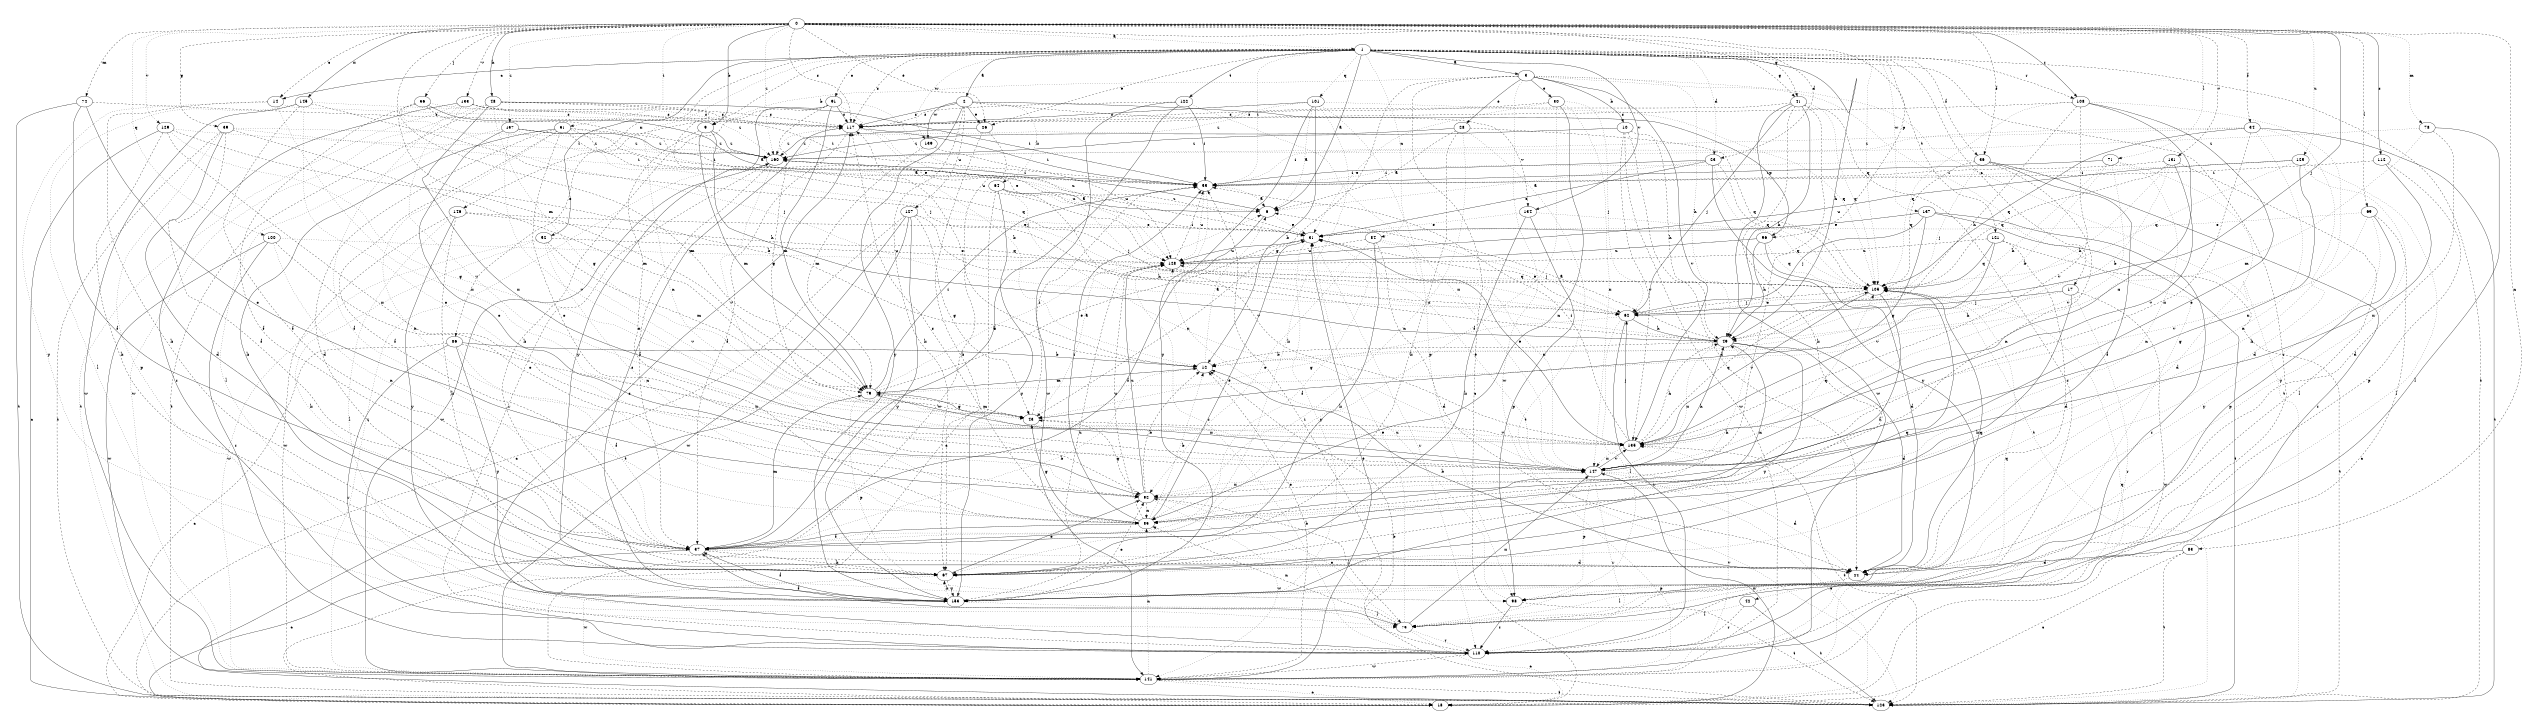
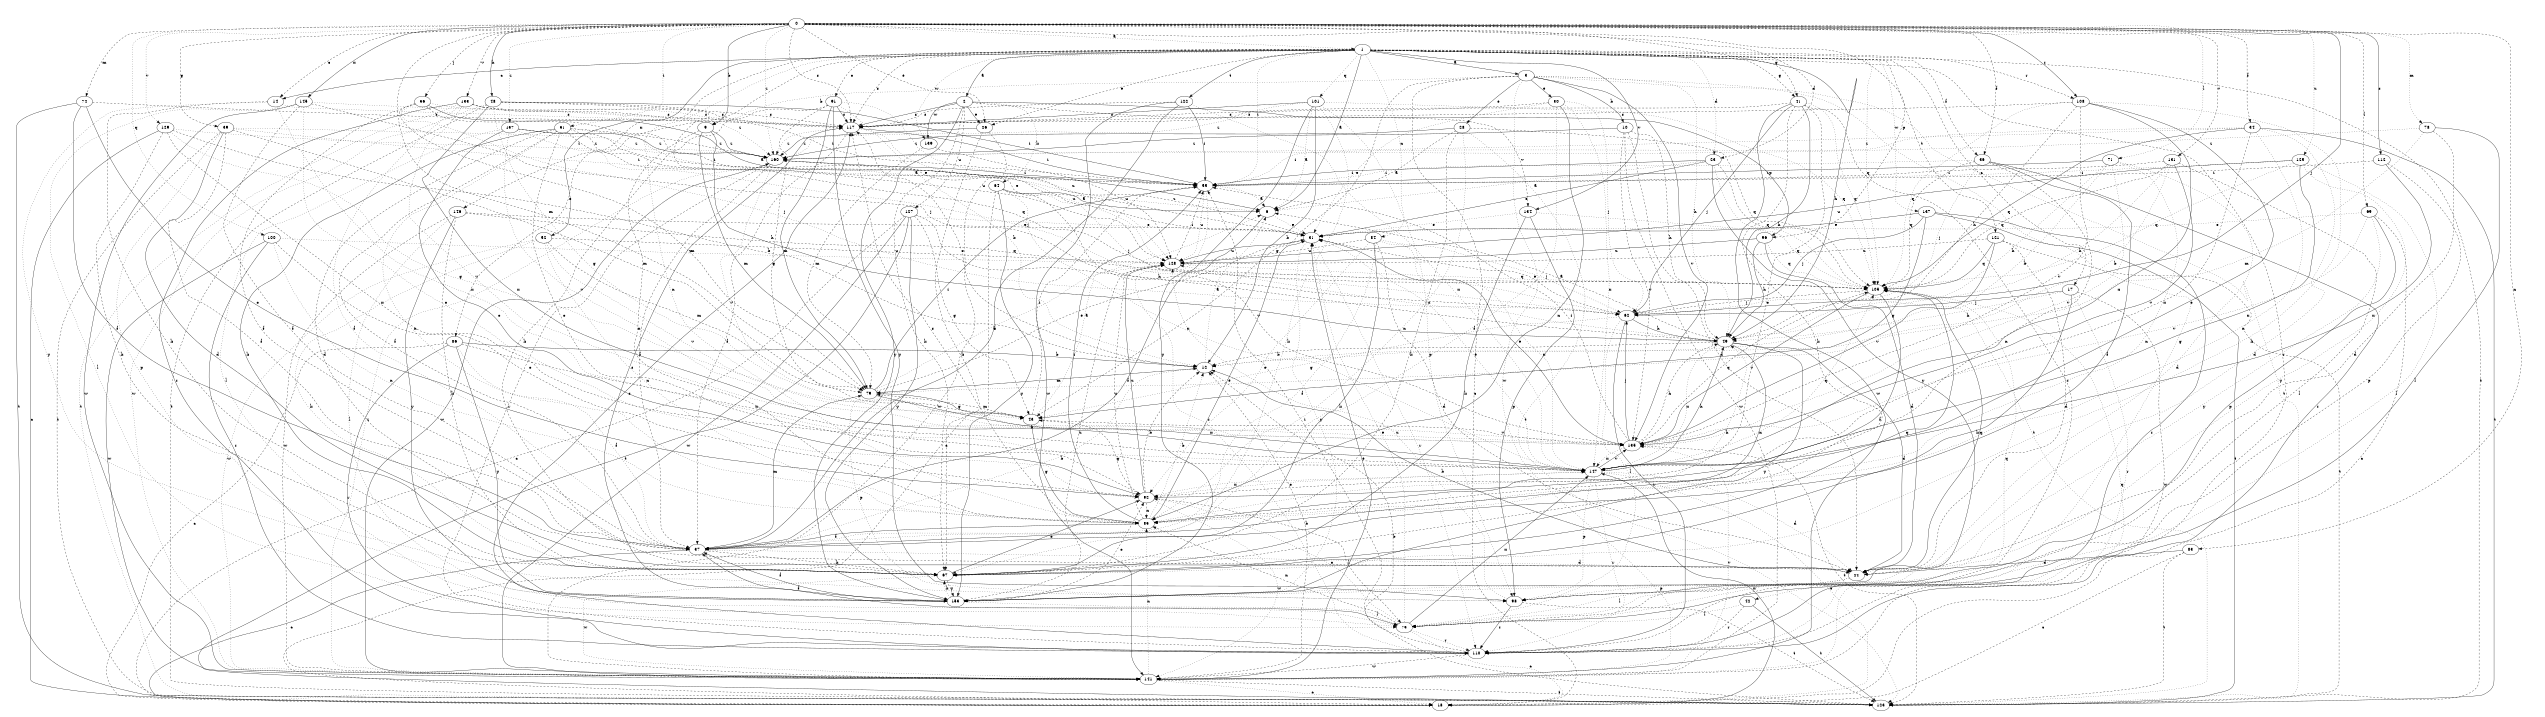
(566, 445) -> (968, 583)
